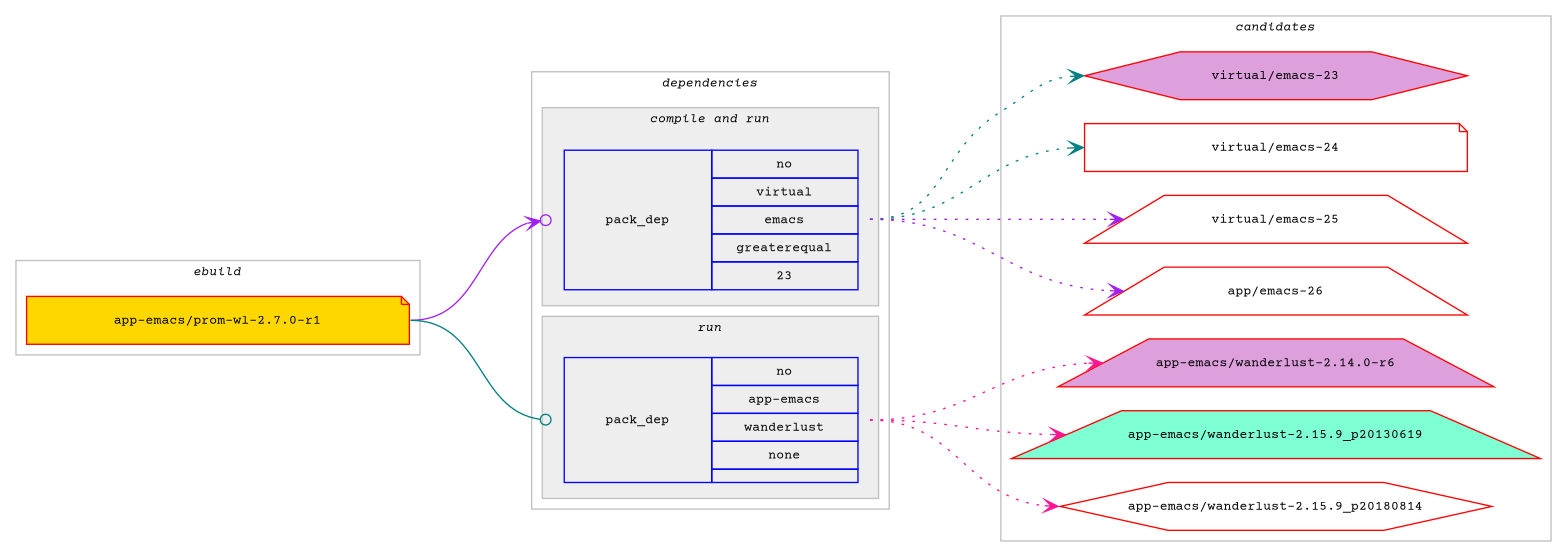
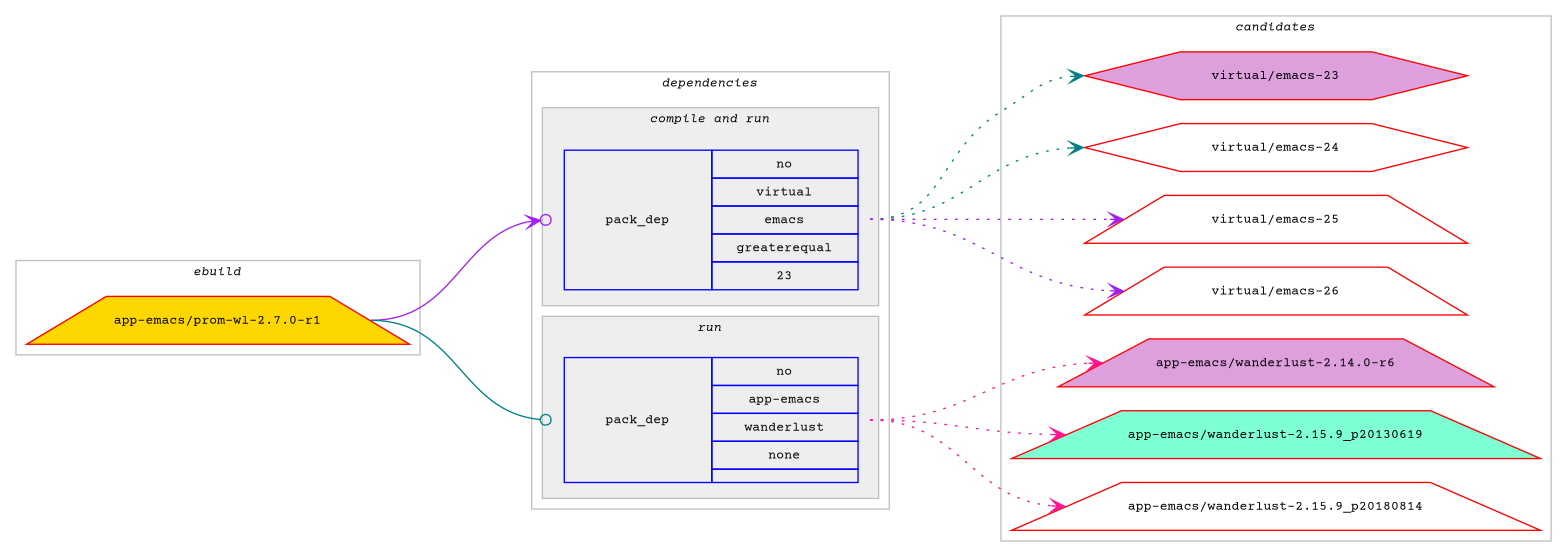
(1276, 148) -> (1276, 148)
(1276, 291) -> (1276, 291)
(218, 320) -> (218, 320)
(1276, 506) -> (1276, 506)
